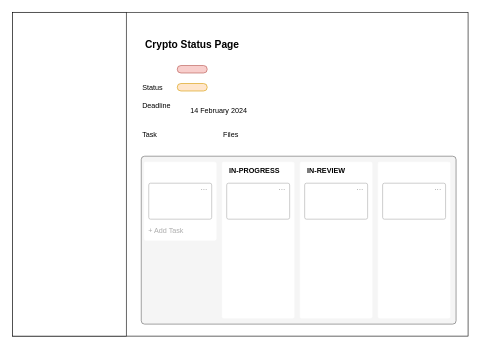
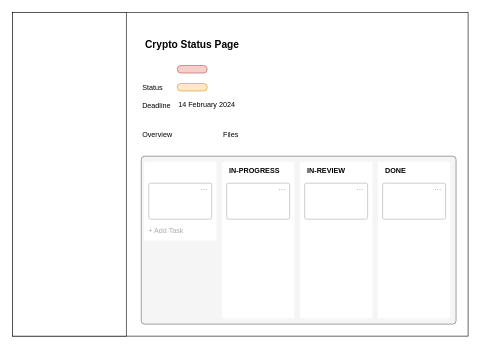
(222, 111) -> (210, 105)
(151, 135) -> (158, 135)
none -> (402, 171)
